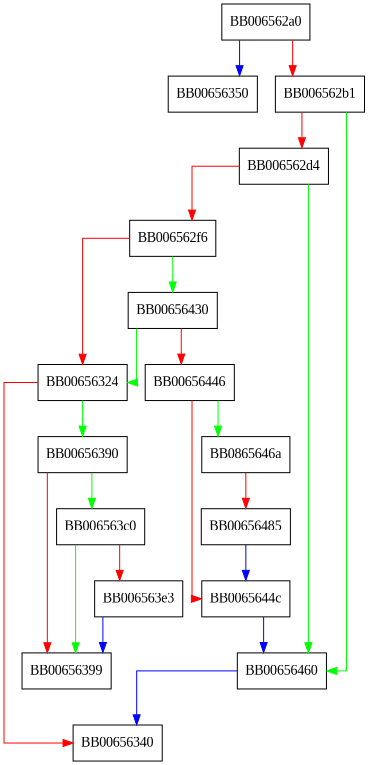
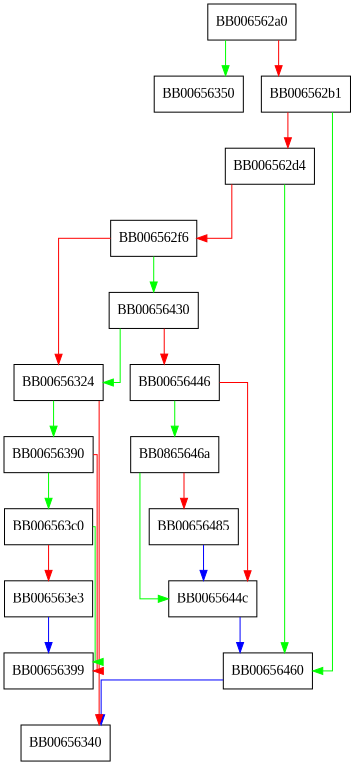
(240, 53) -> (226, 53)
none -> (140, 545)
